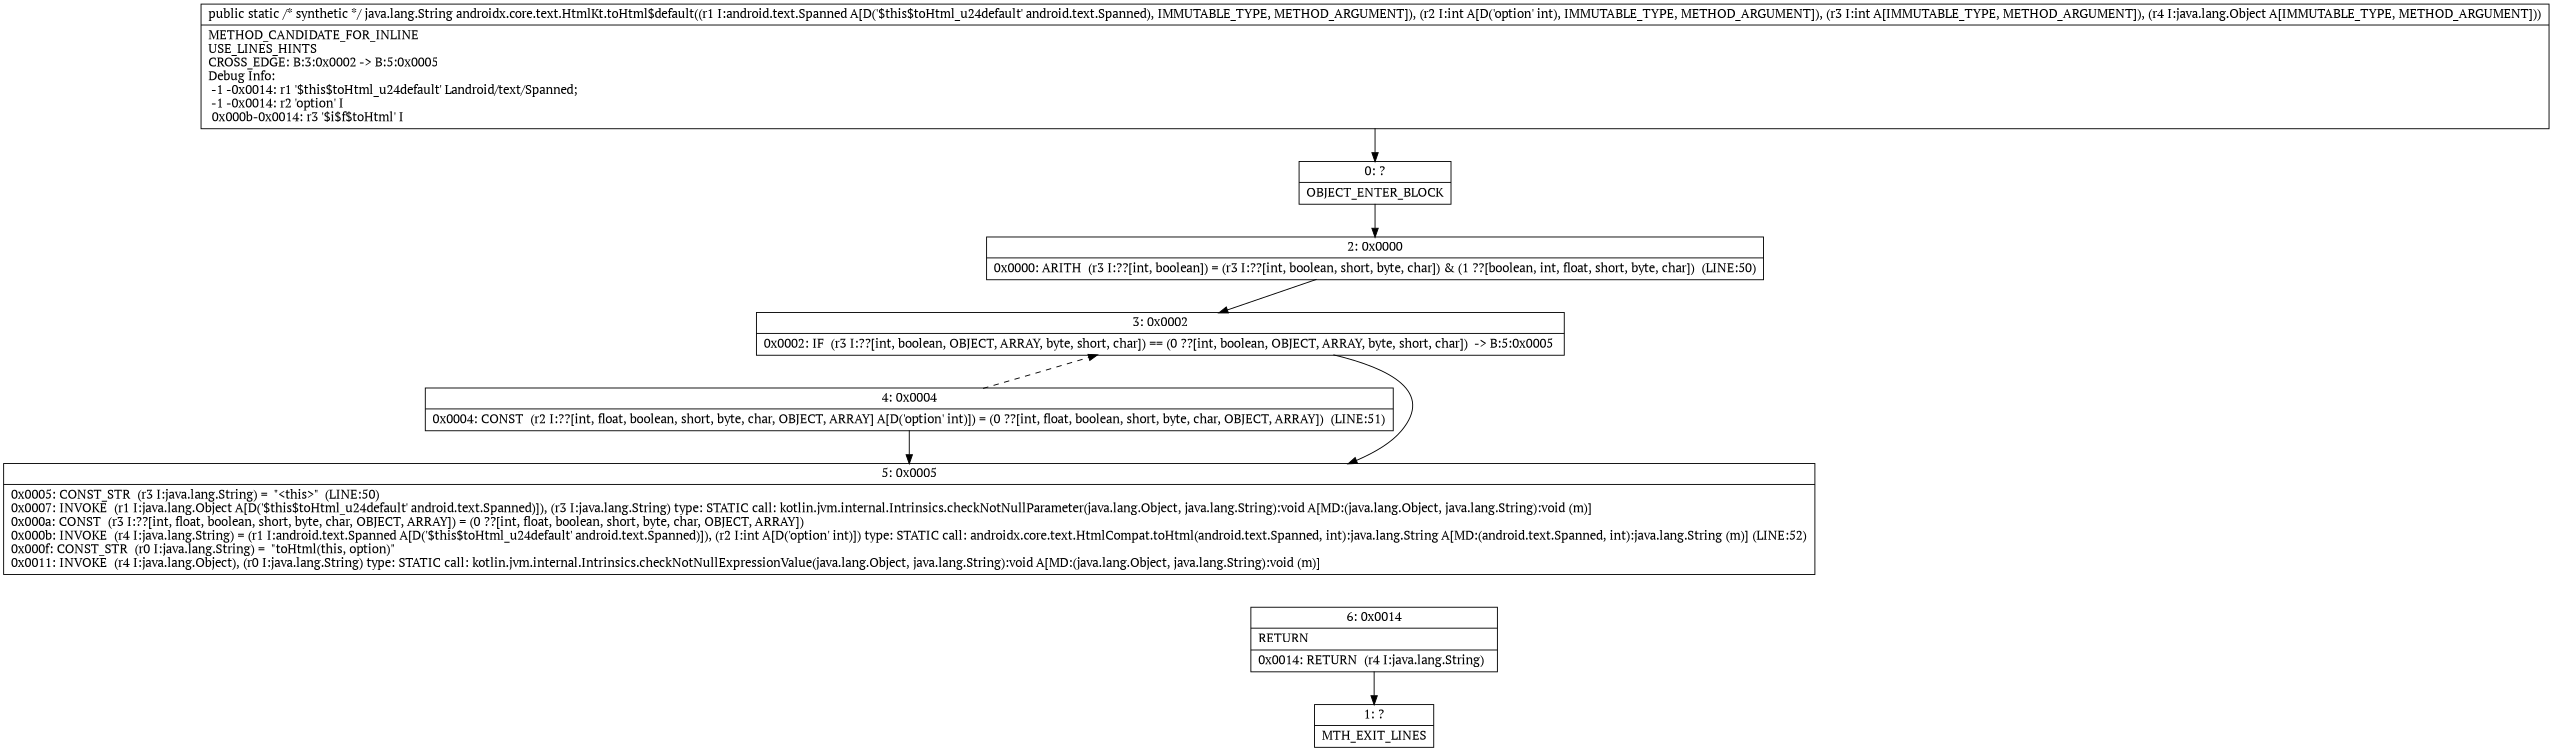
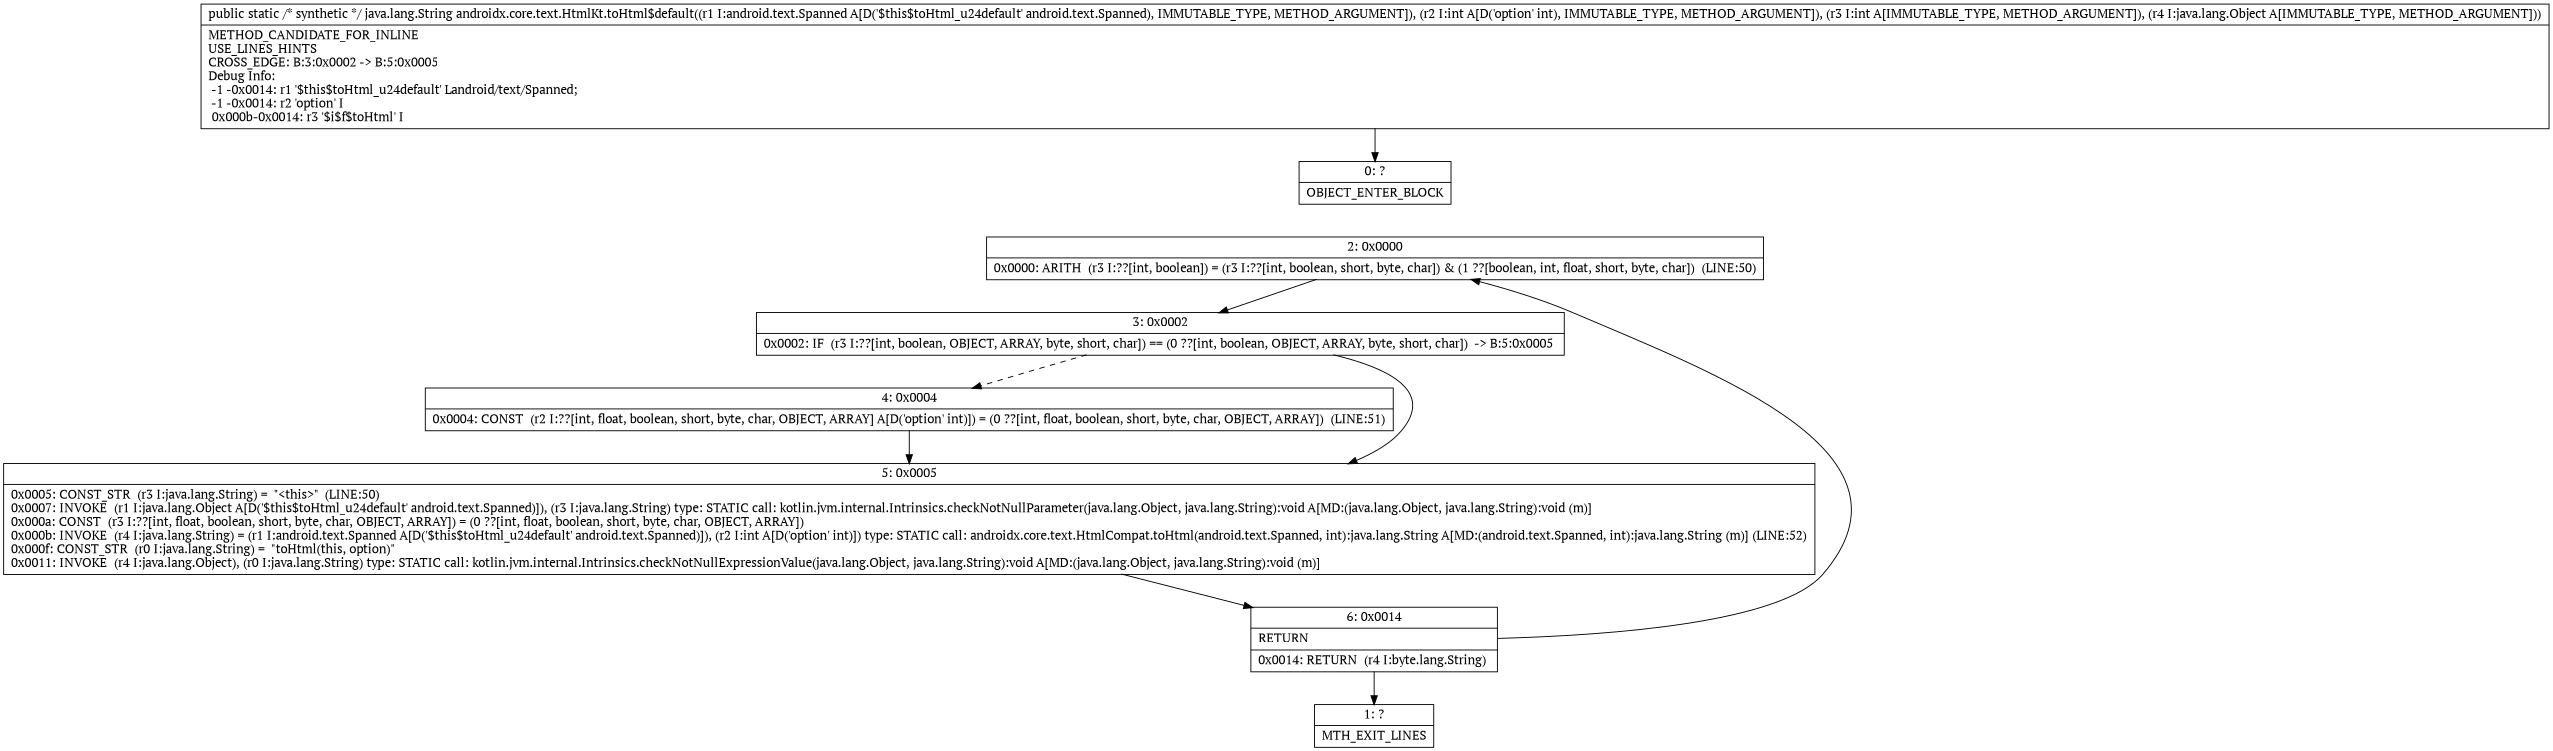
(1375, 216) -> (1847, 488)
(1036, 373) -> (1034, 370)
none -> (1183, 590)
(1373, 660) -> (1374, 660)
